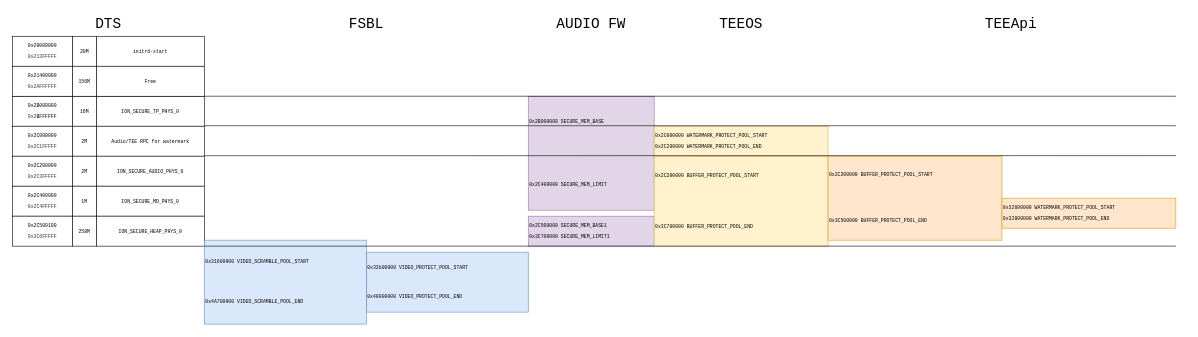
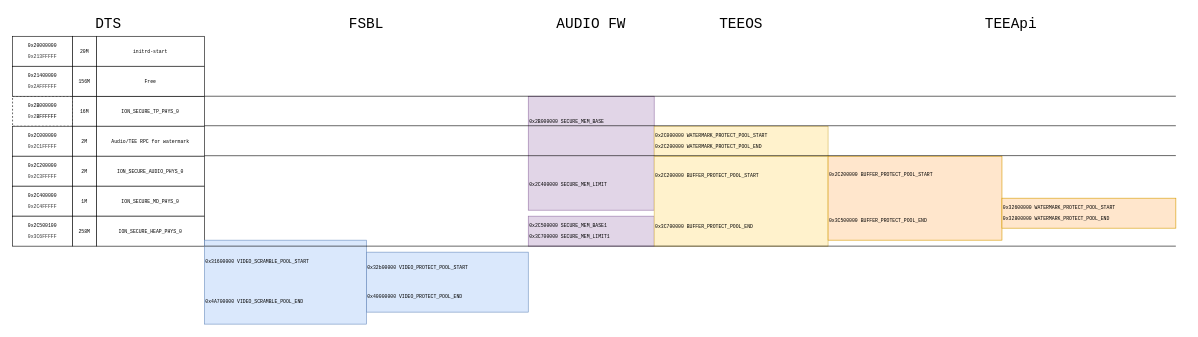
(42, 111) -> (42, 111)
